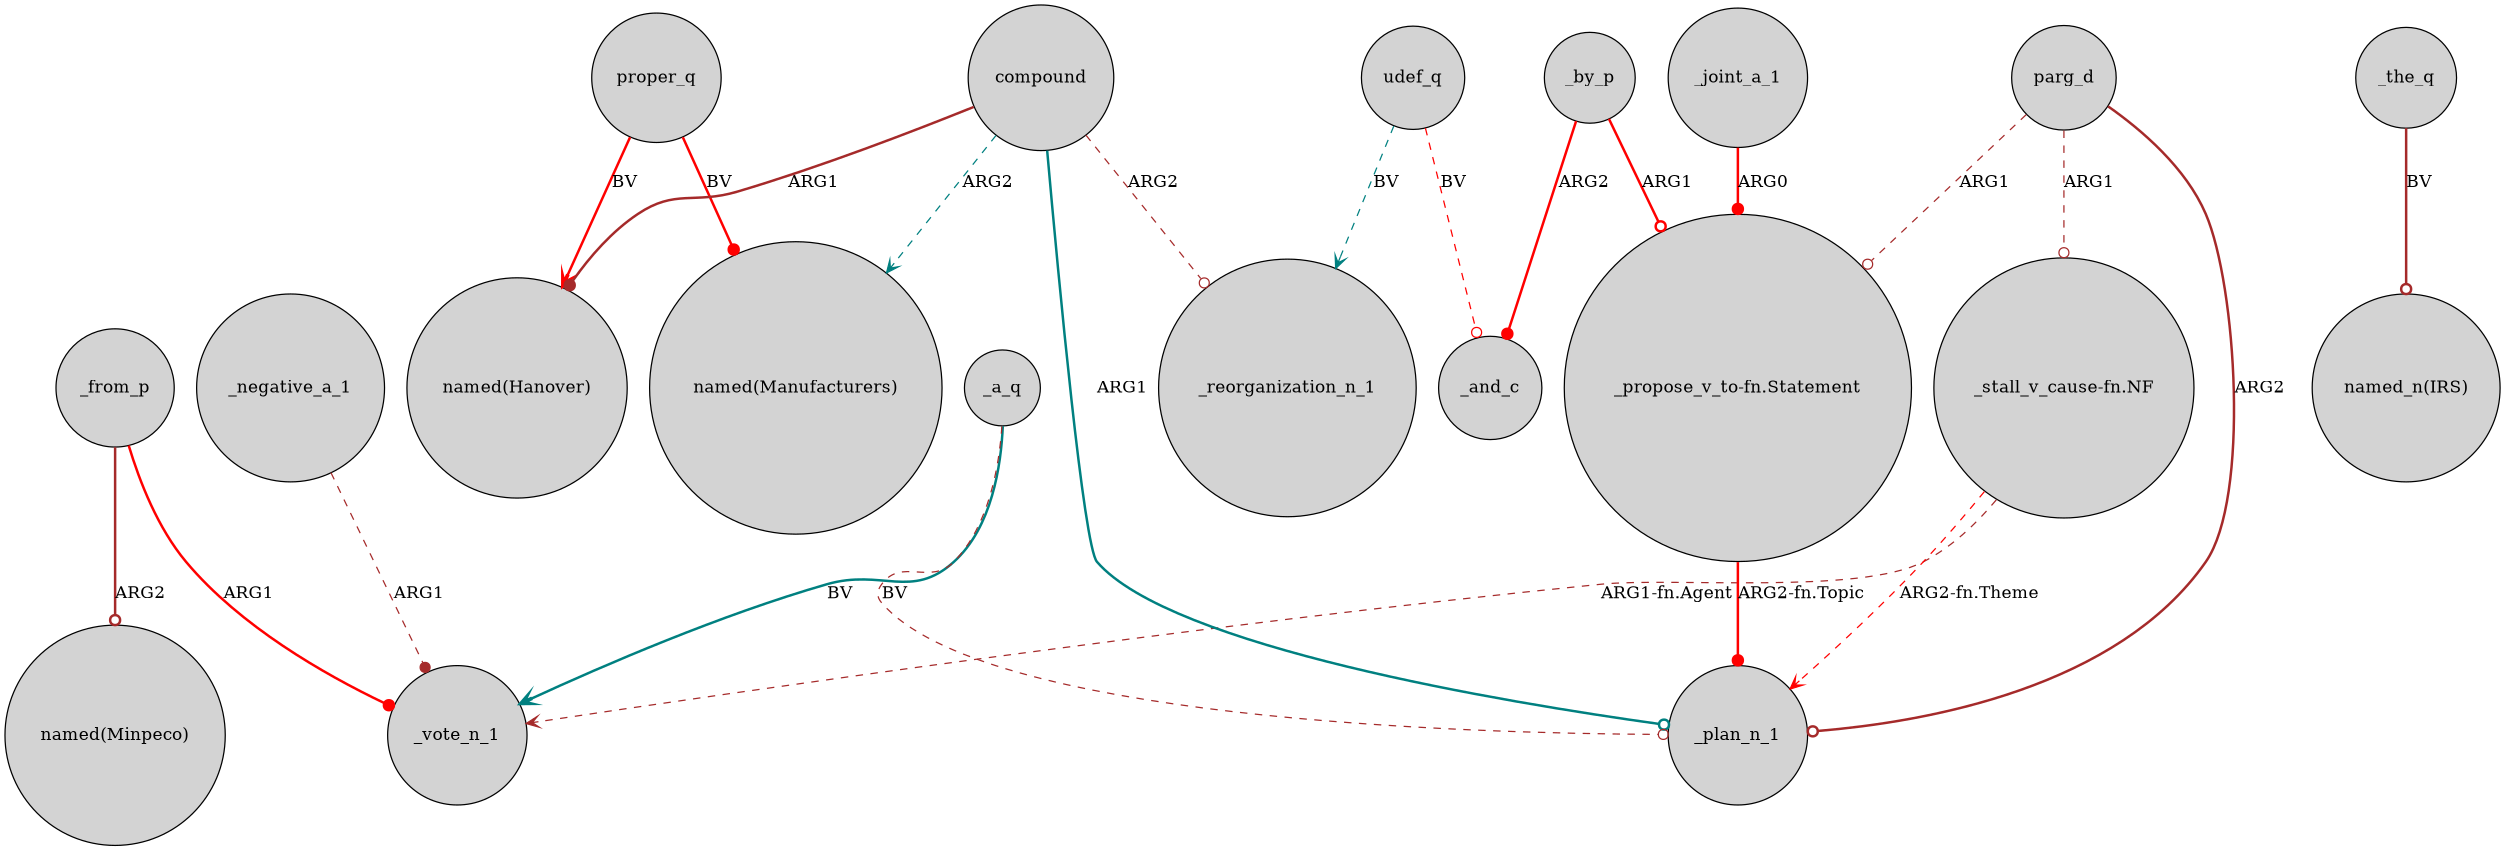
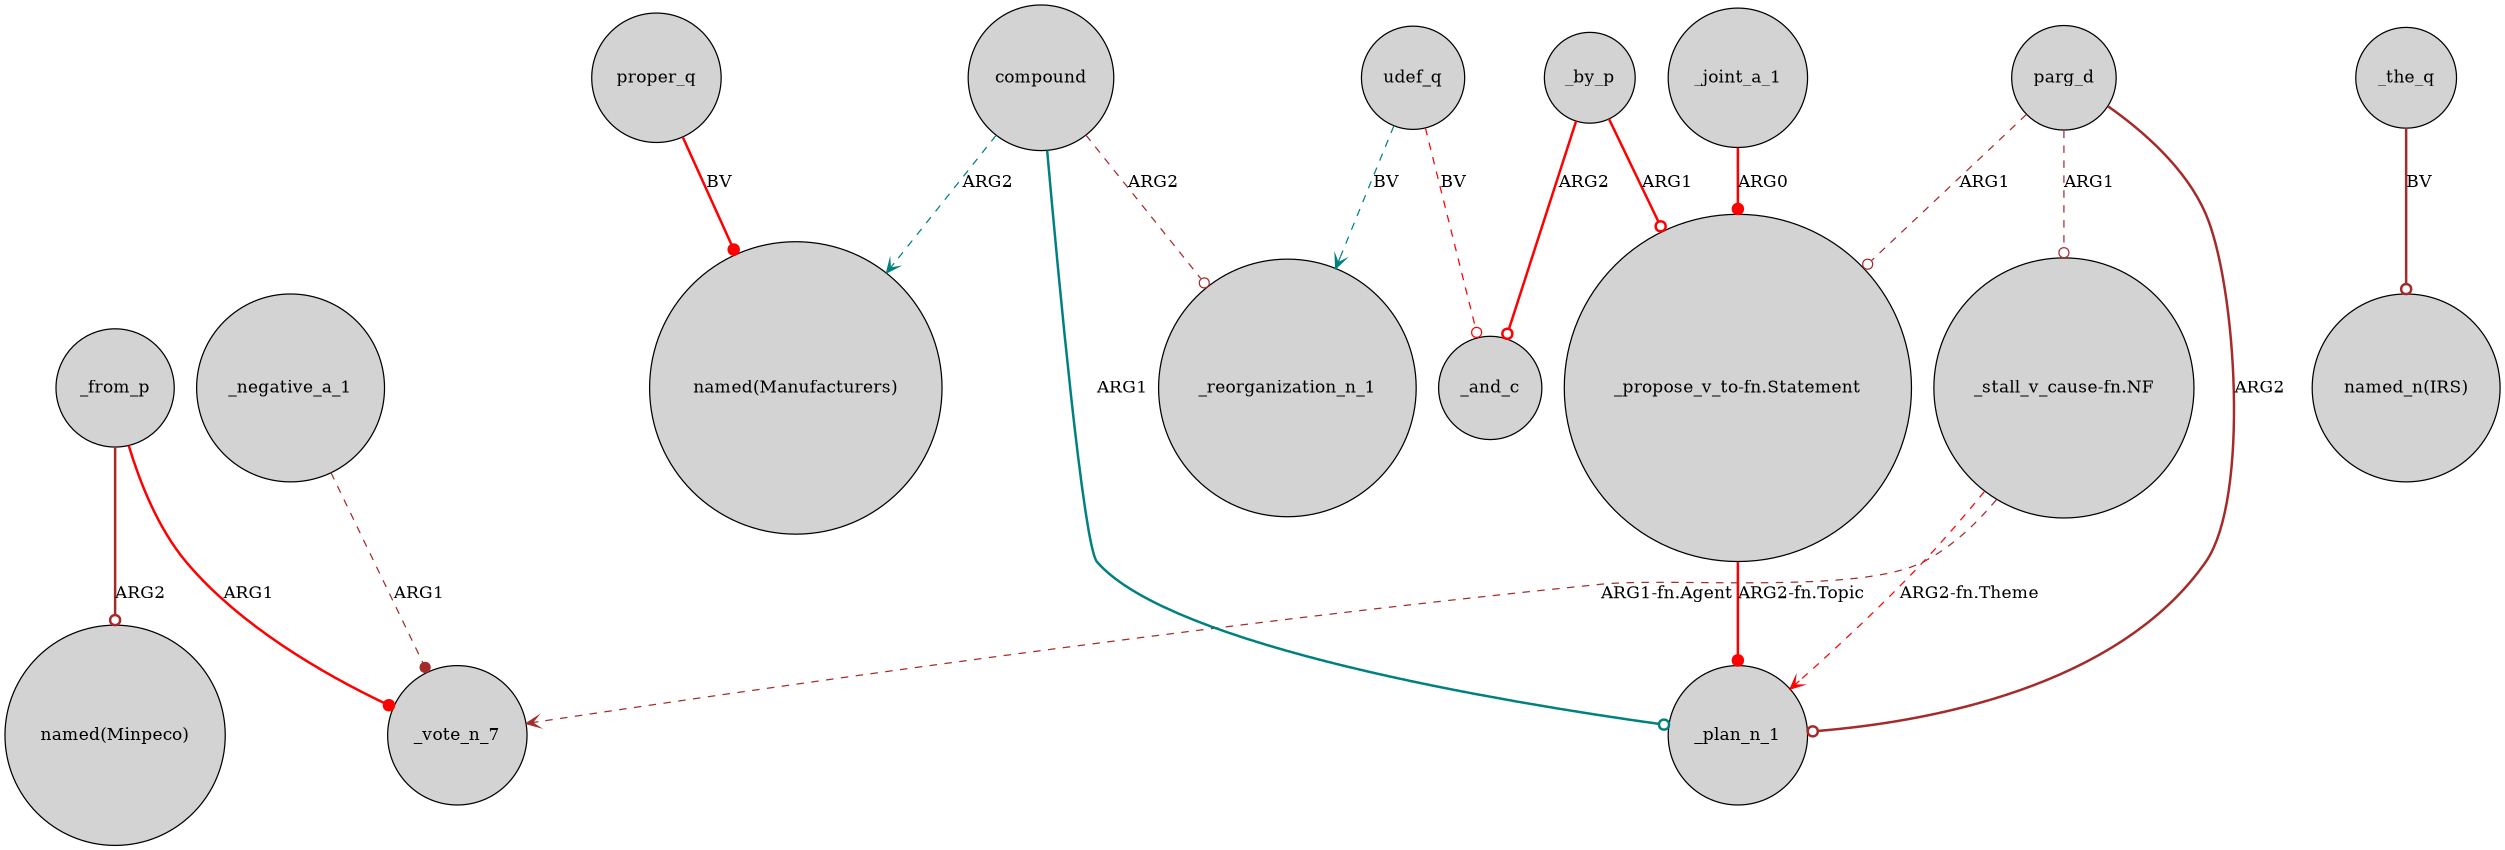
(1543, 225) -> (1543, 225)
(517, 388) -> none
(1002, 388) -> none
(457, 735) -> (457, 735)
